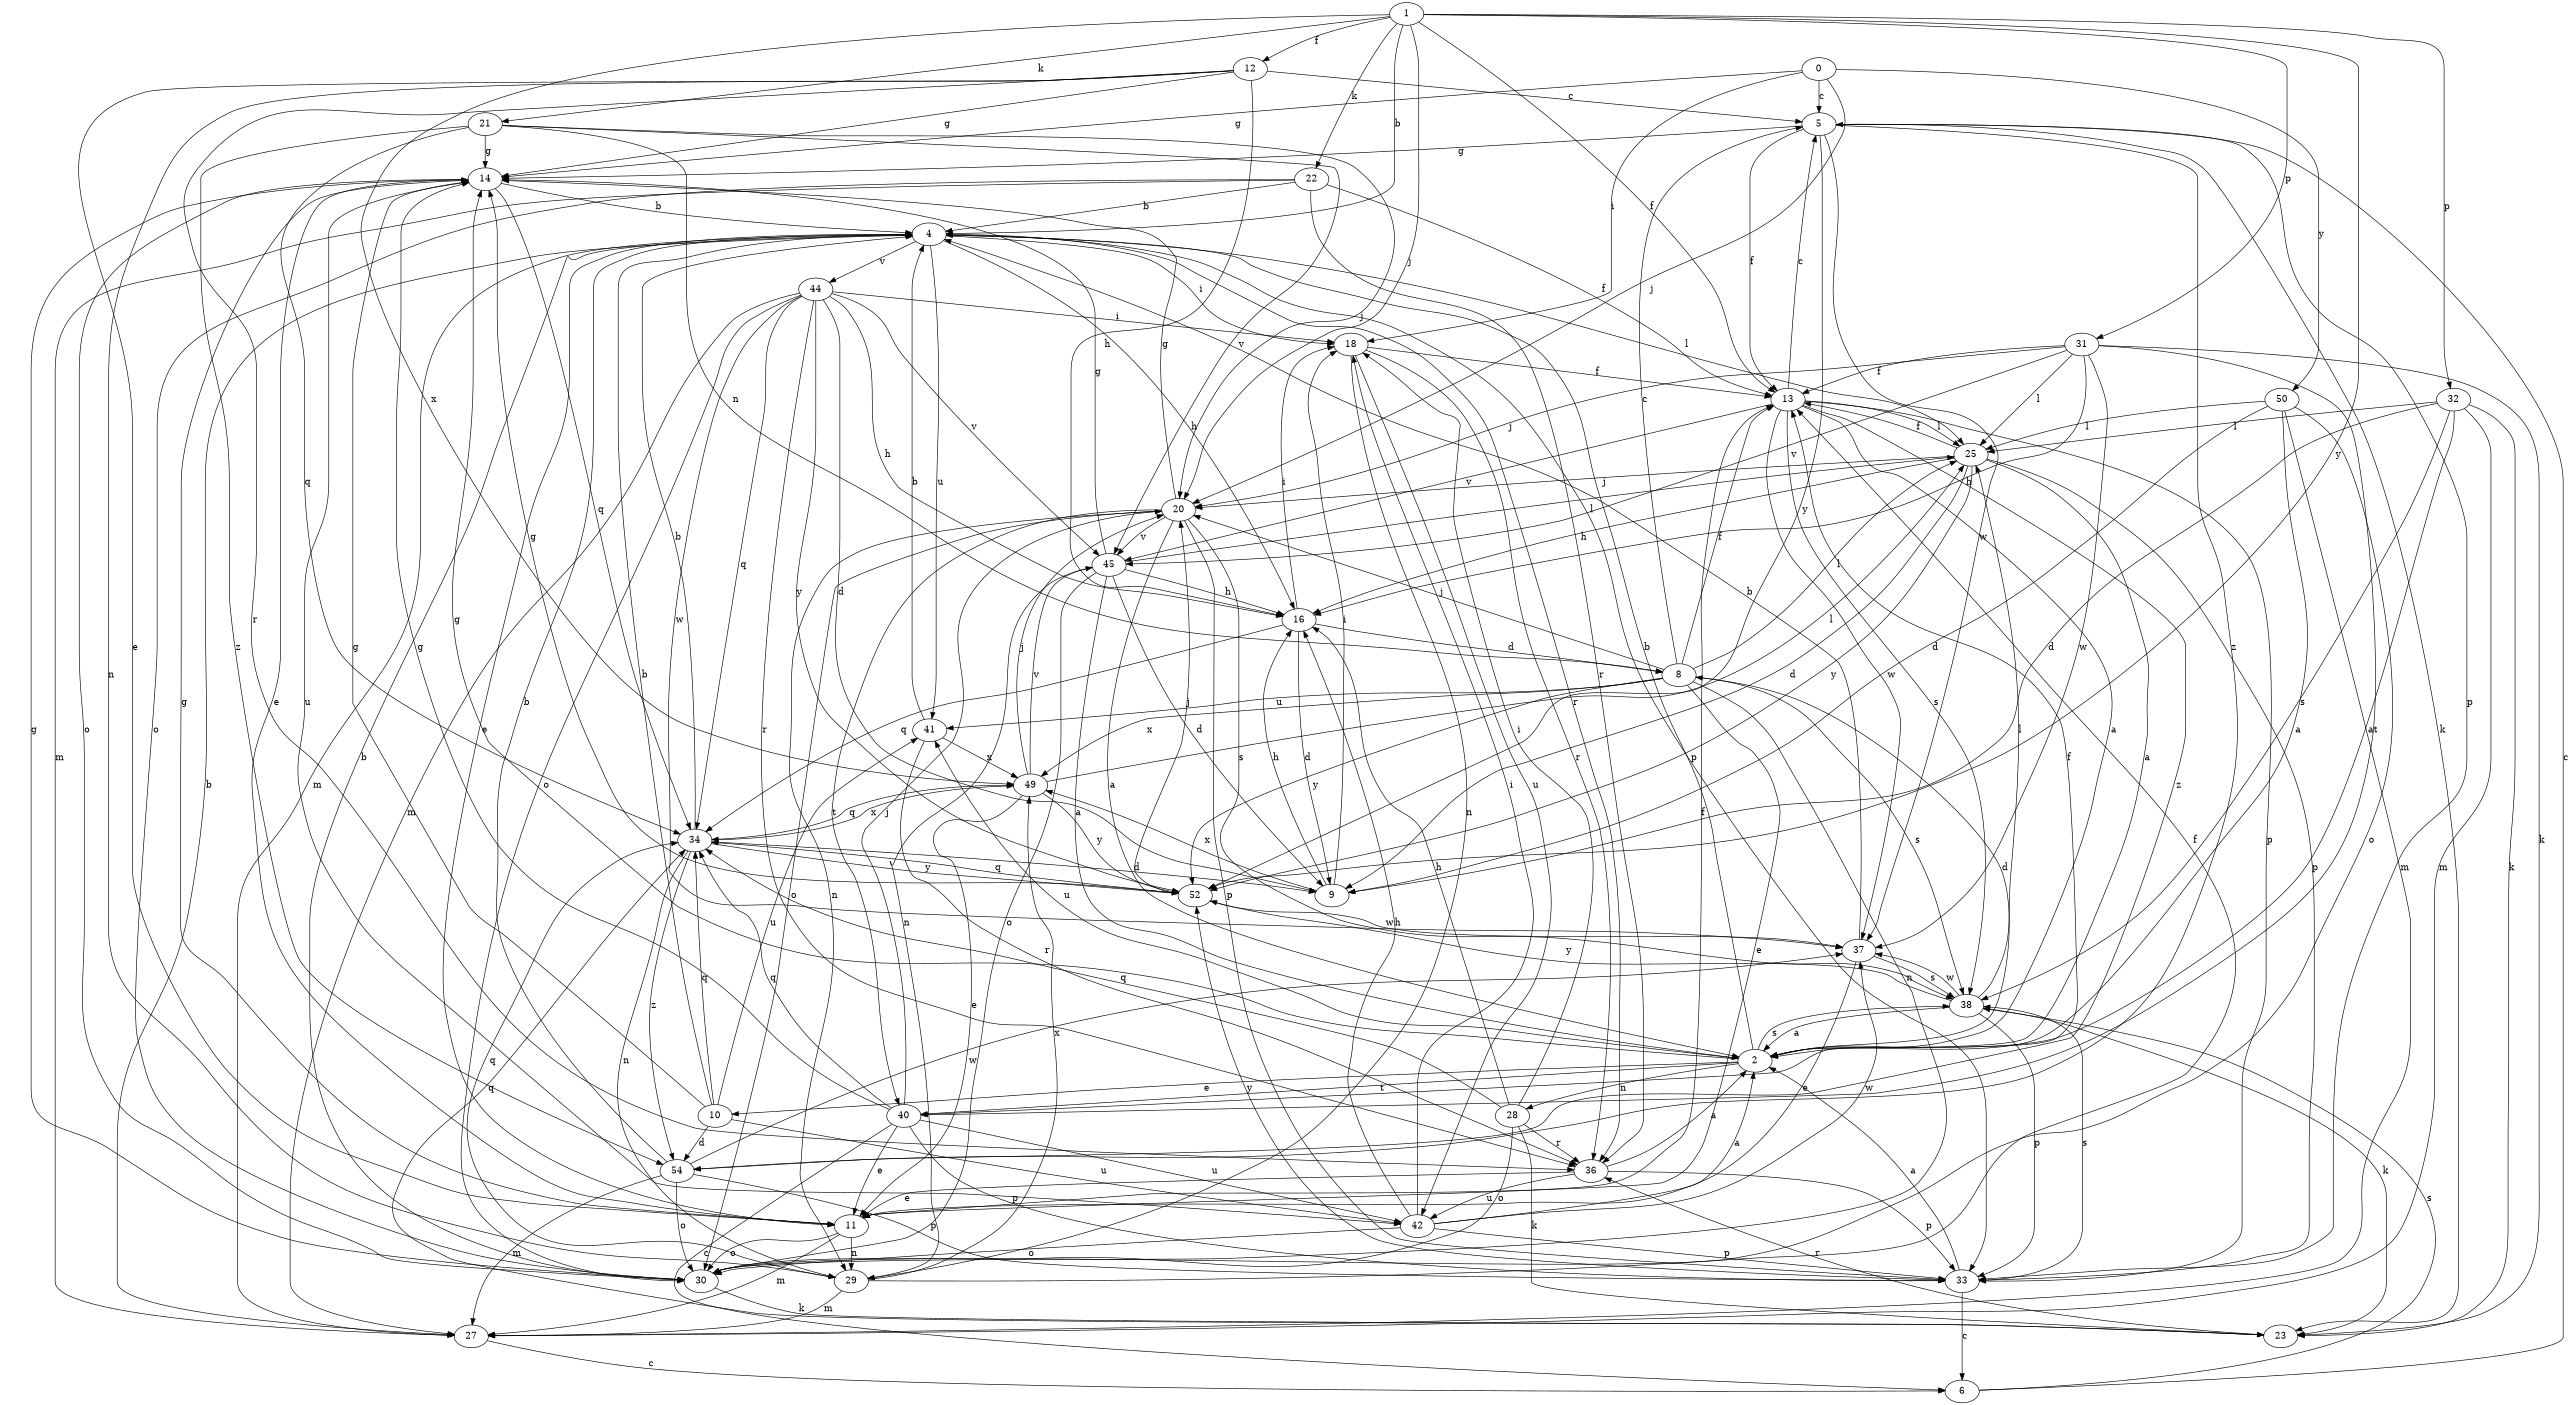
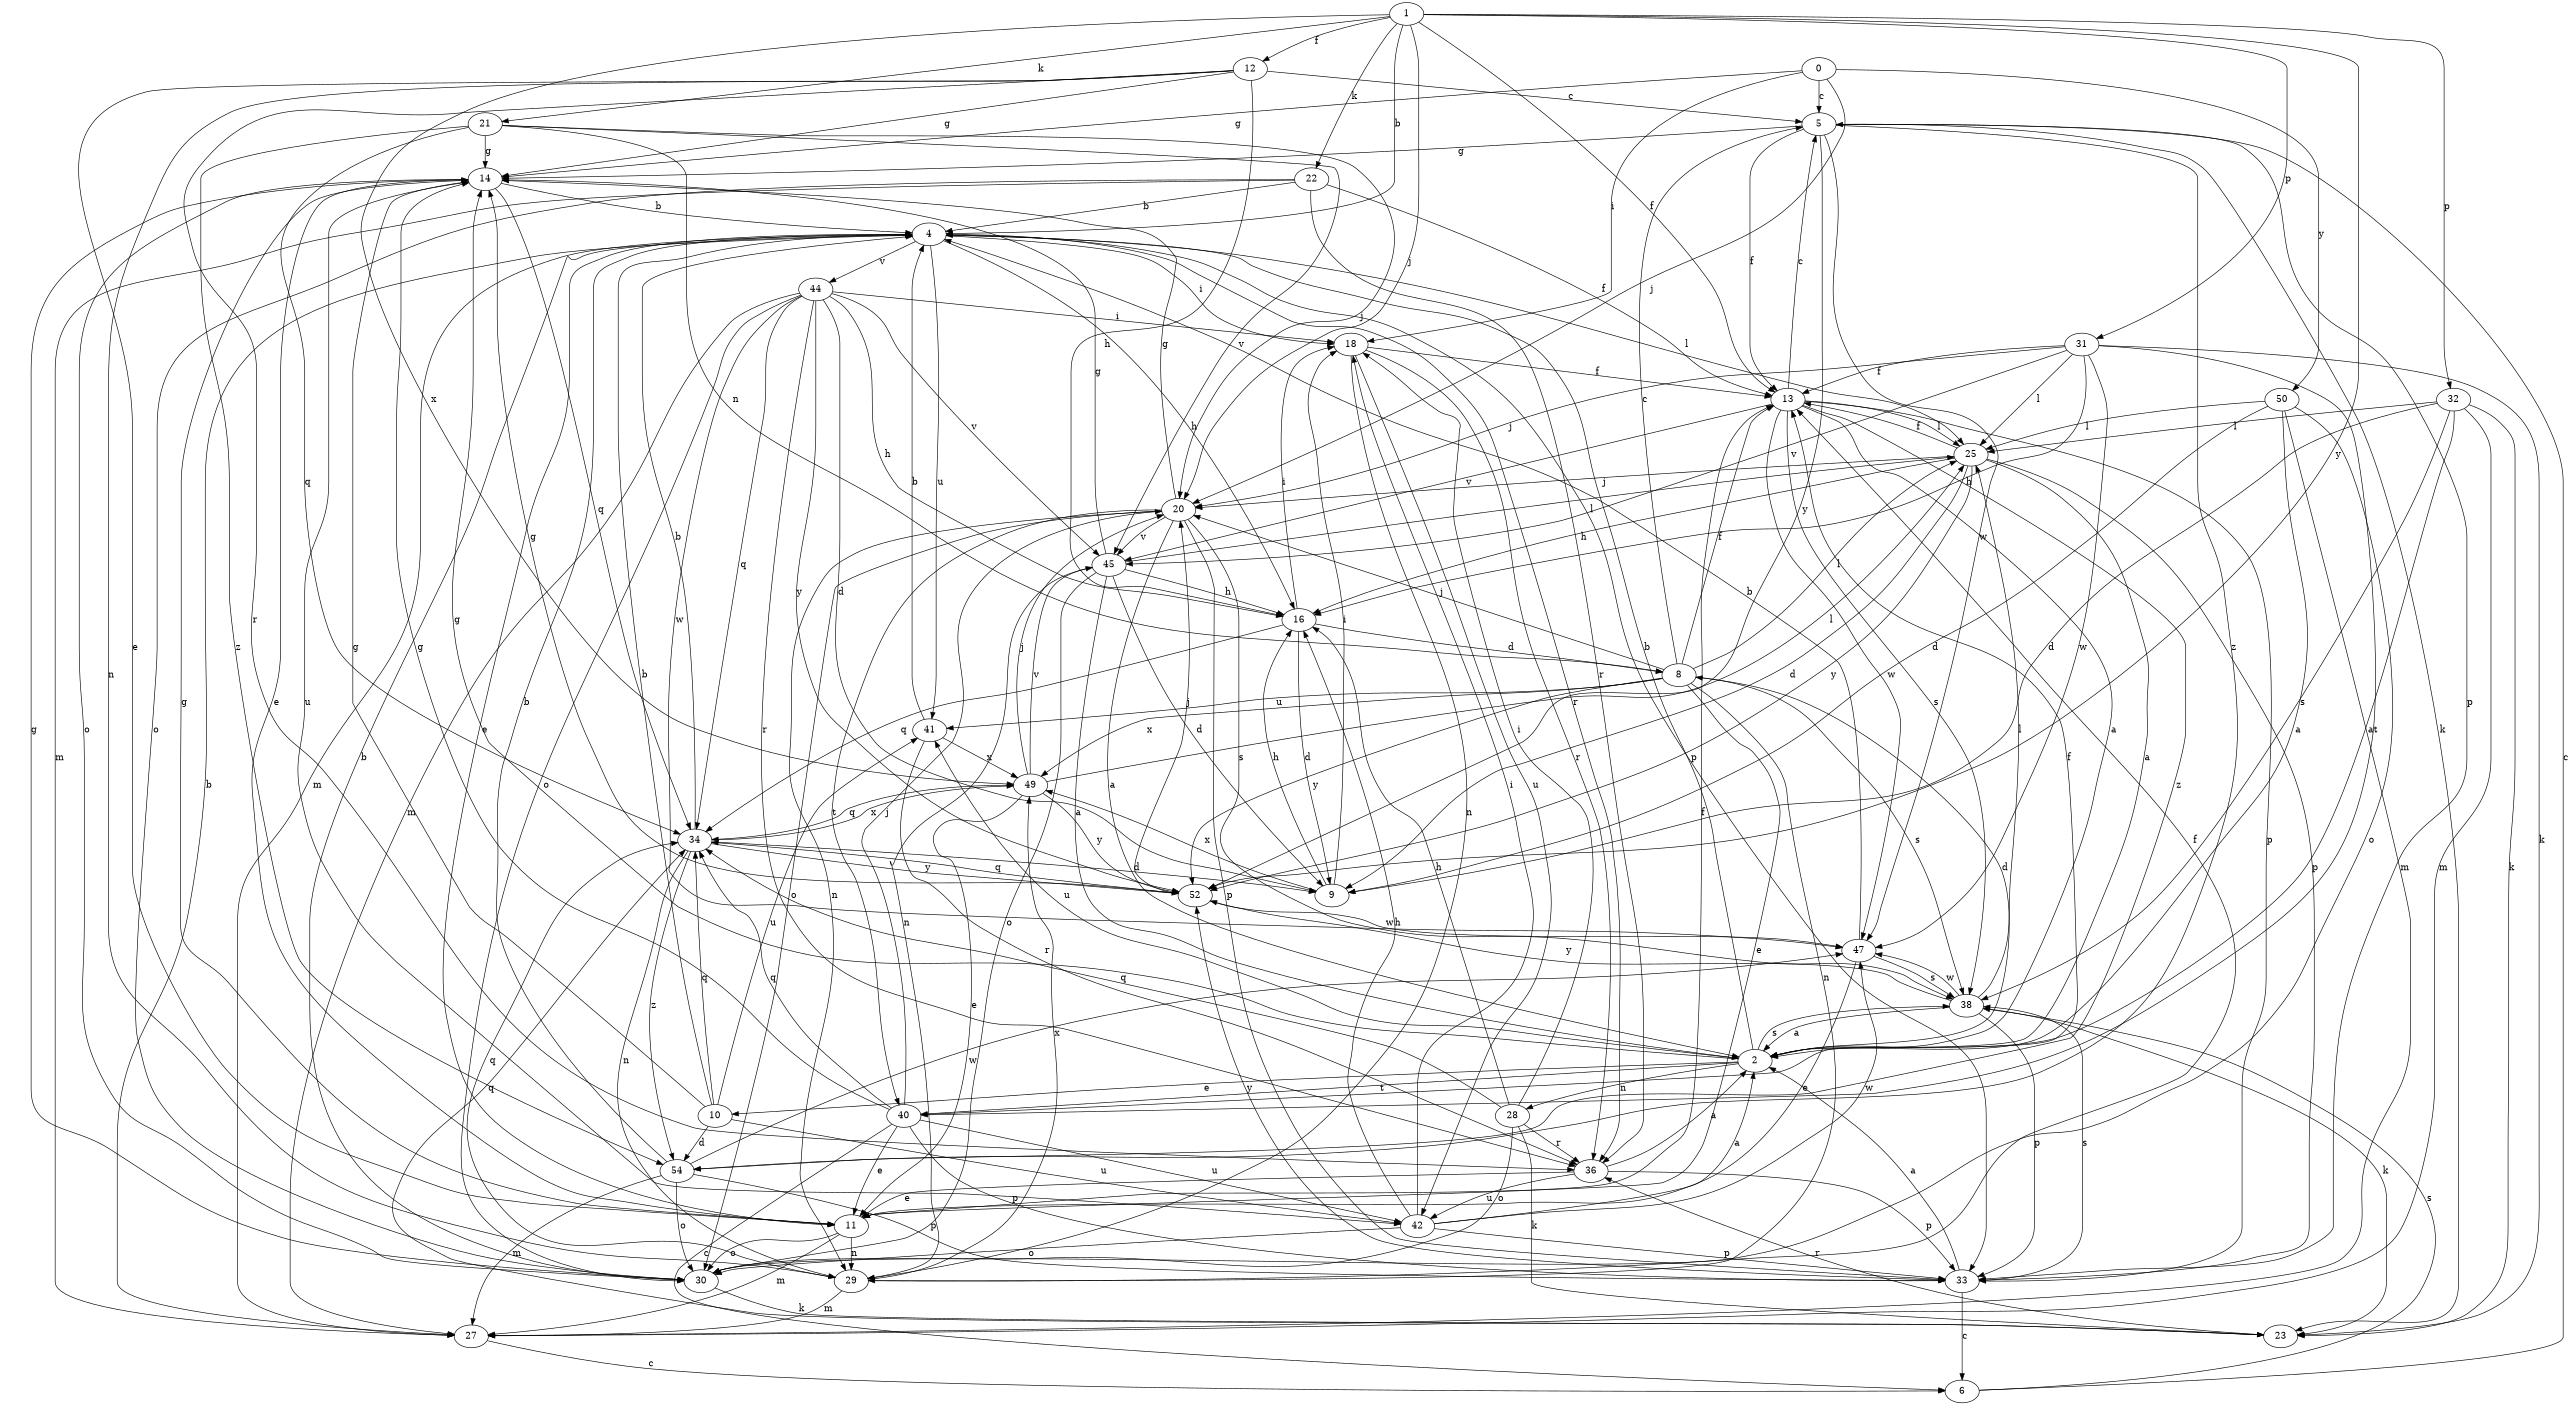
(1859, 951) -> (1859, 951)
(1617, 1238) -> (1742, 1251)
